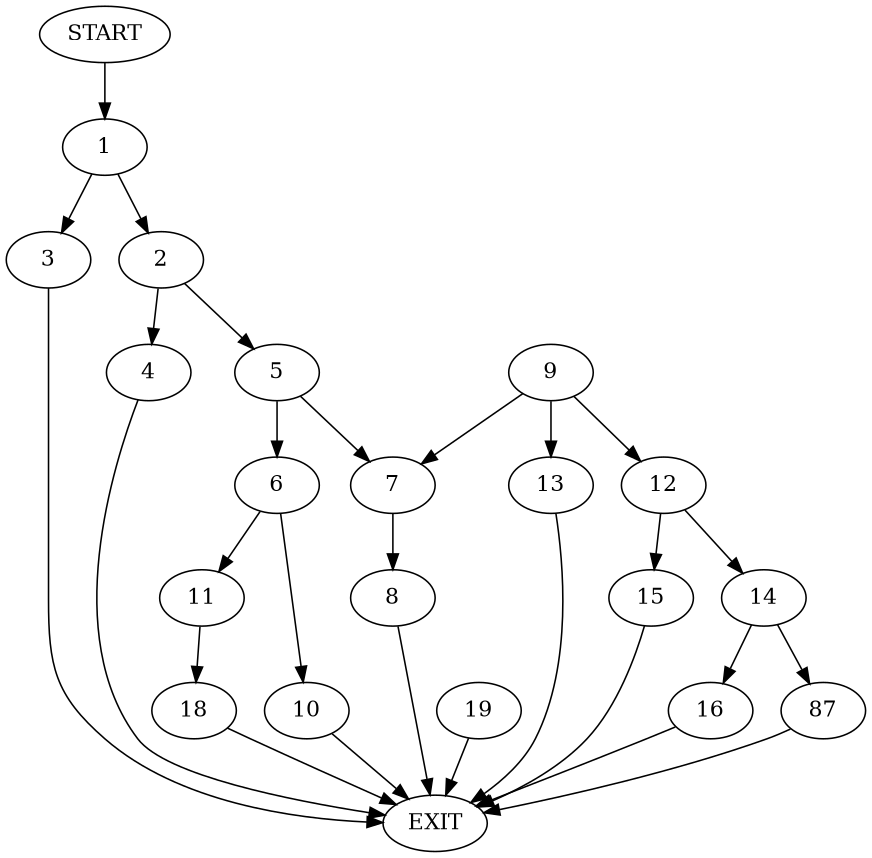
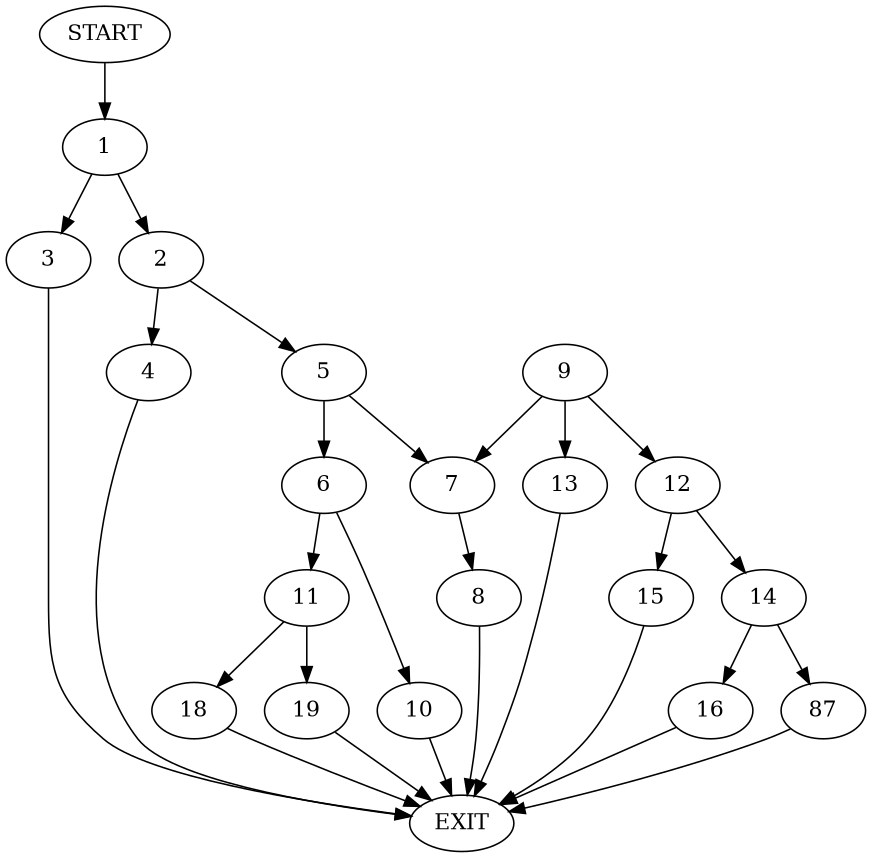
none -> (307, 647)
